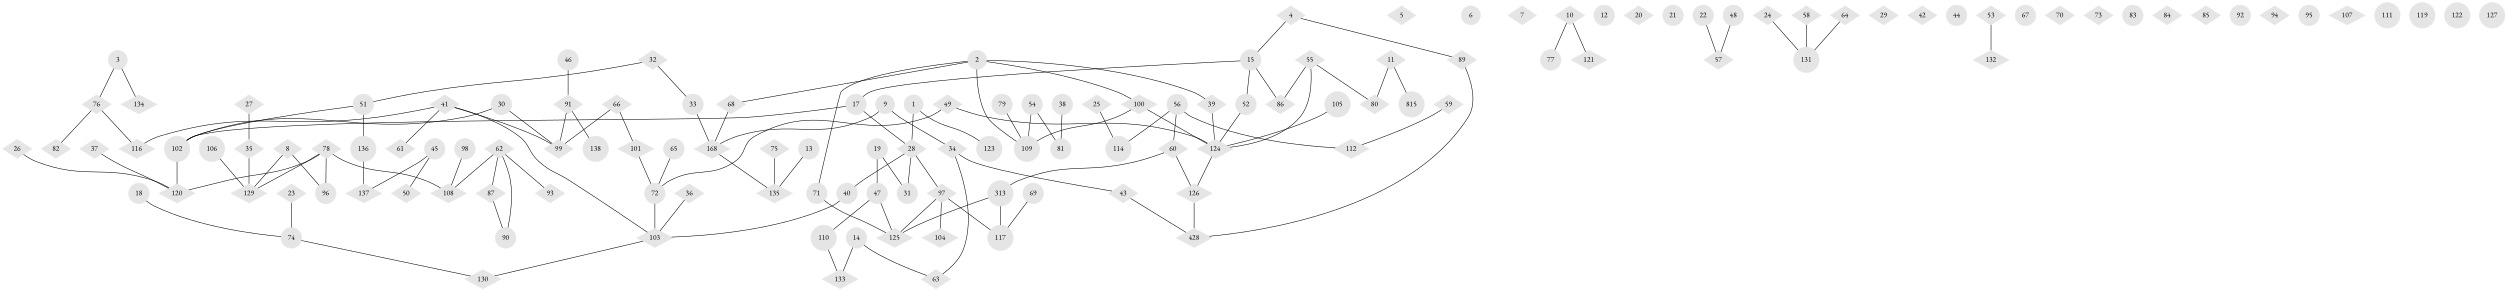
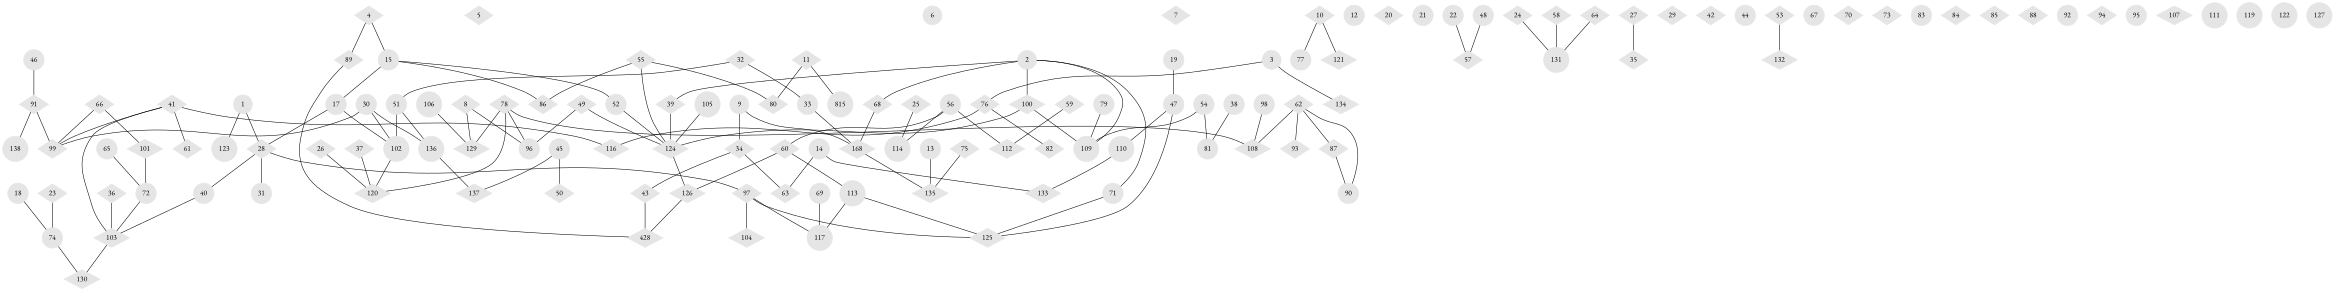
none -> (2033, 15)
(793, 122) -> (555, 127)
none -> (400, 128)
(249, 171) -> none
(892, 171) -> none
(1000, 193) -> (852, 193)
